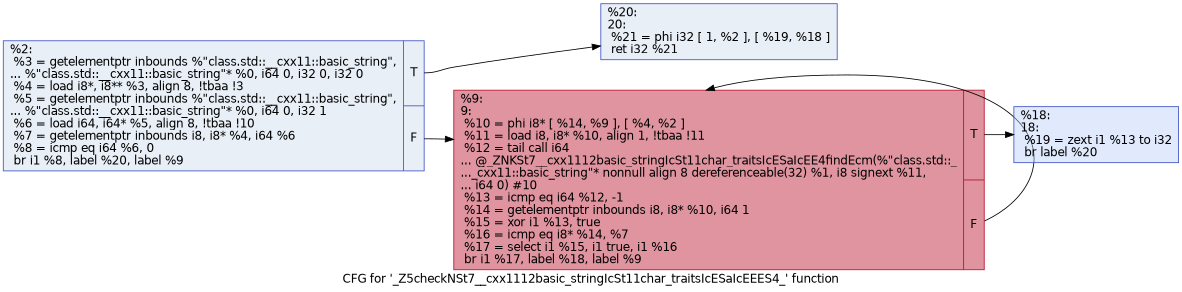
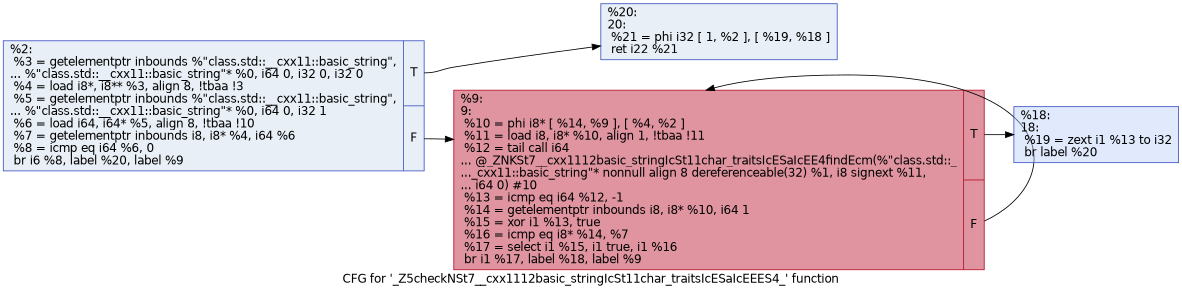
(643, 50) -> (643, 50)
(97, 161) -> (97, 161)
